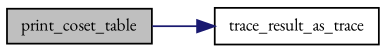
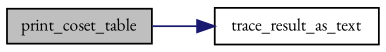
(297, 26) -> (297, 26)
